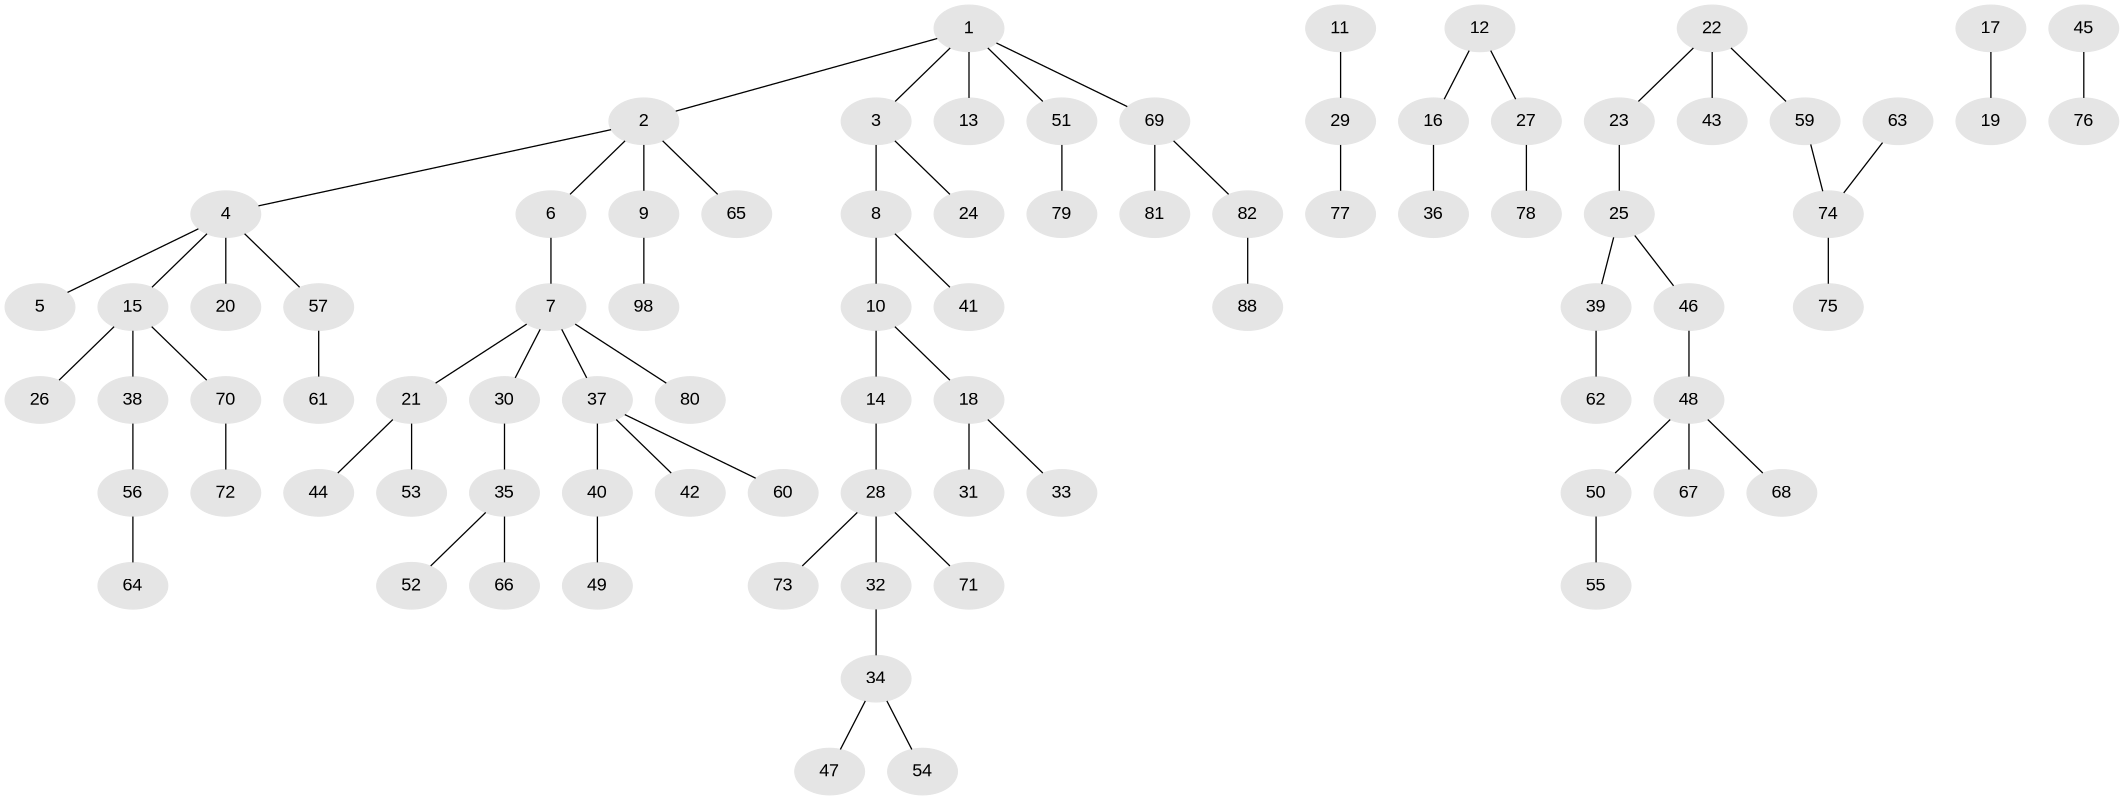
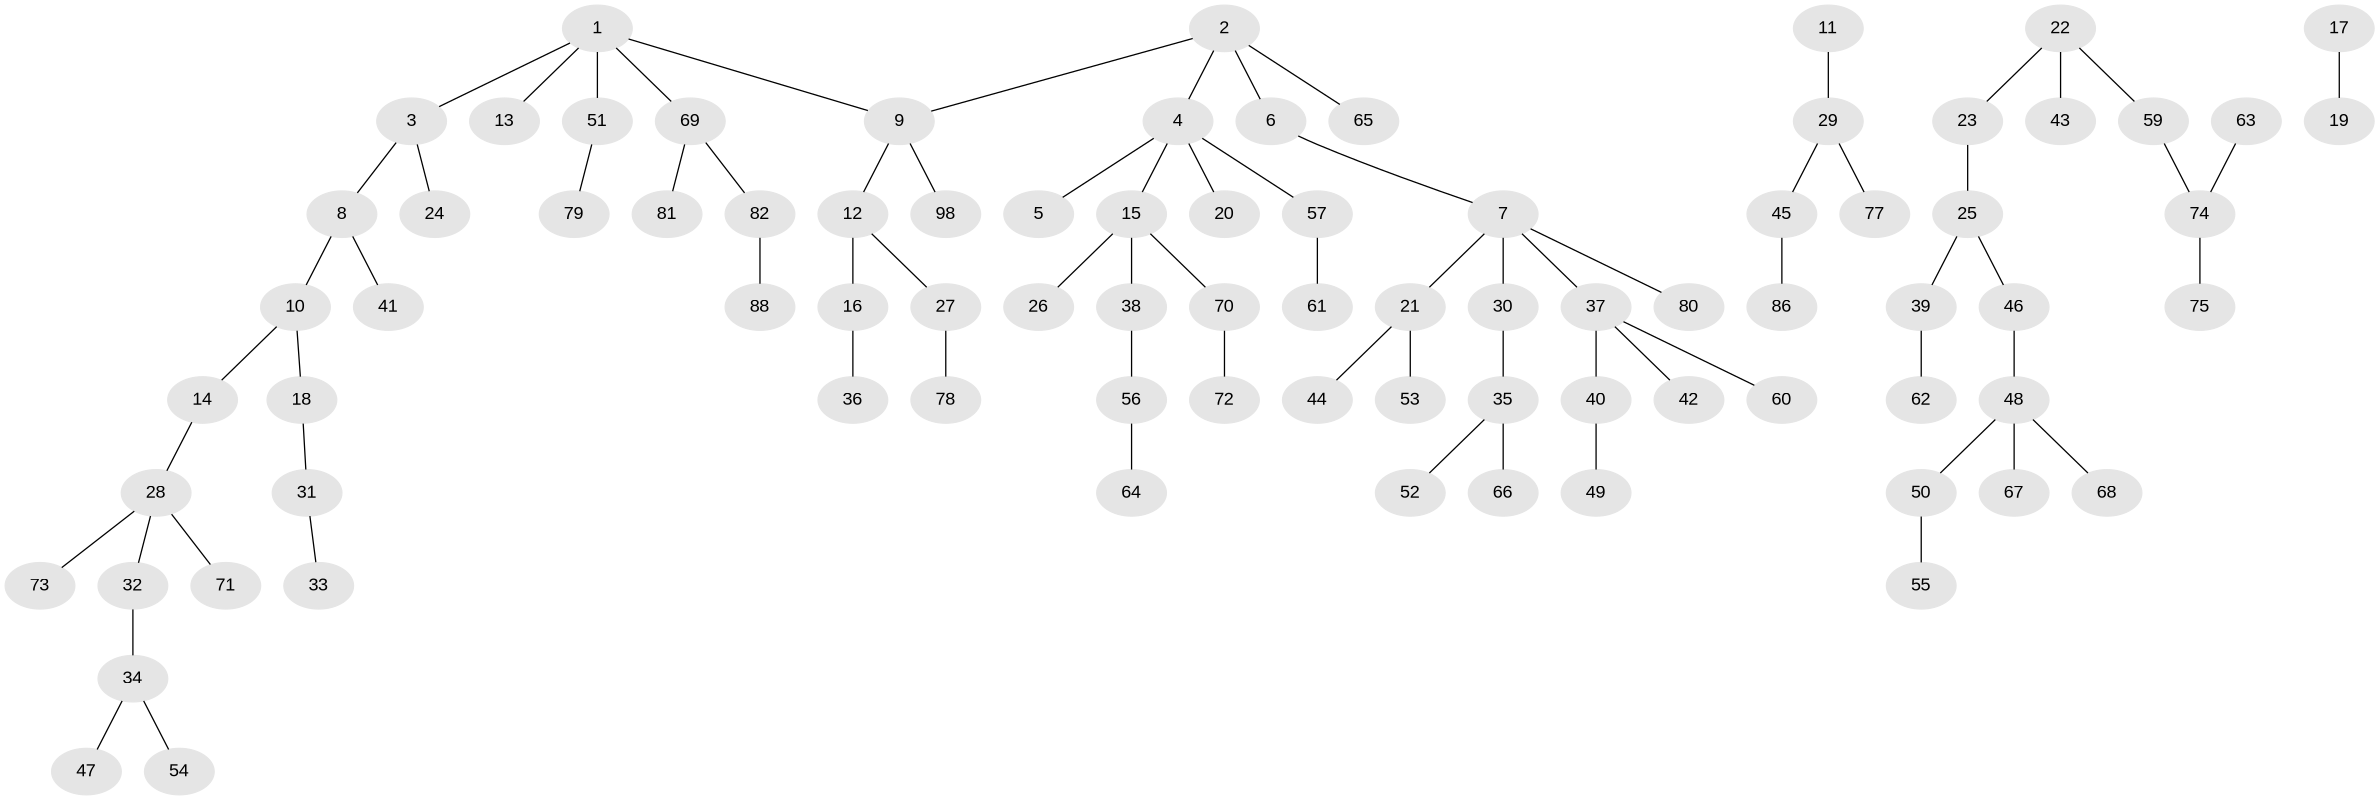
(806, 75) -> (748, 75)
(2084, 121) -> (1782, 307)
none -> (876, 168)
none -> (1805, 168)
(1015, 446) -> (313, 539)
